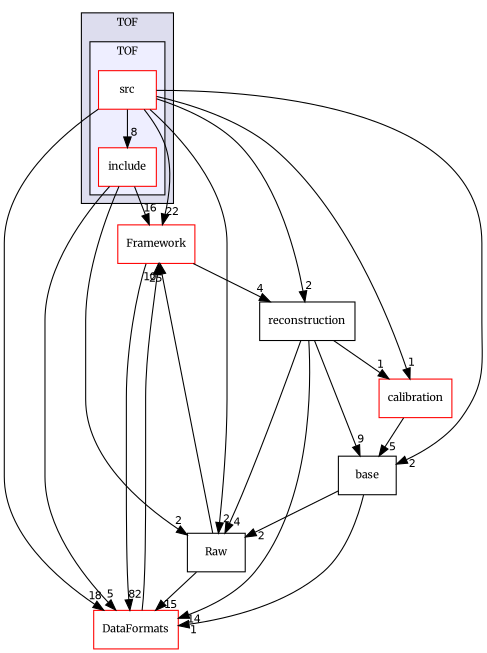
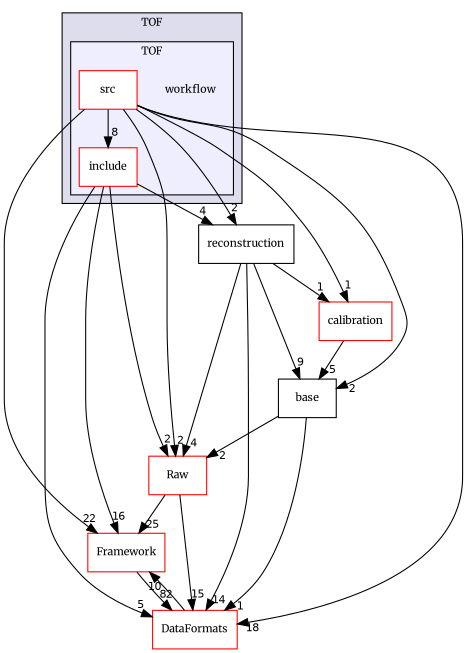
none -> (191, 90)
(220, 277) -> (186, 211)
(216, 553) -> (178, 475)
